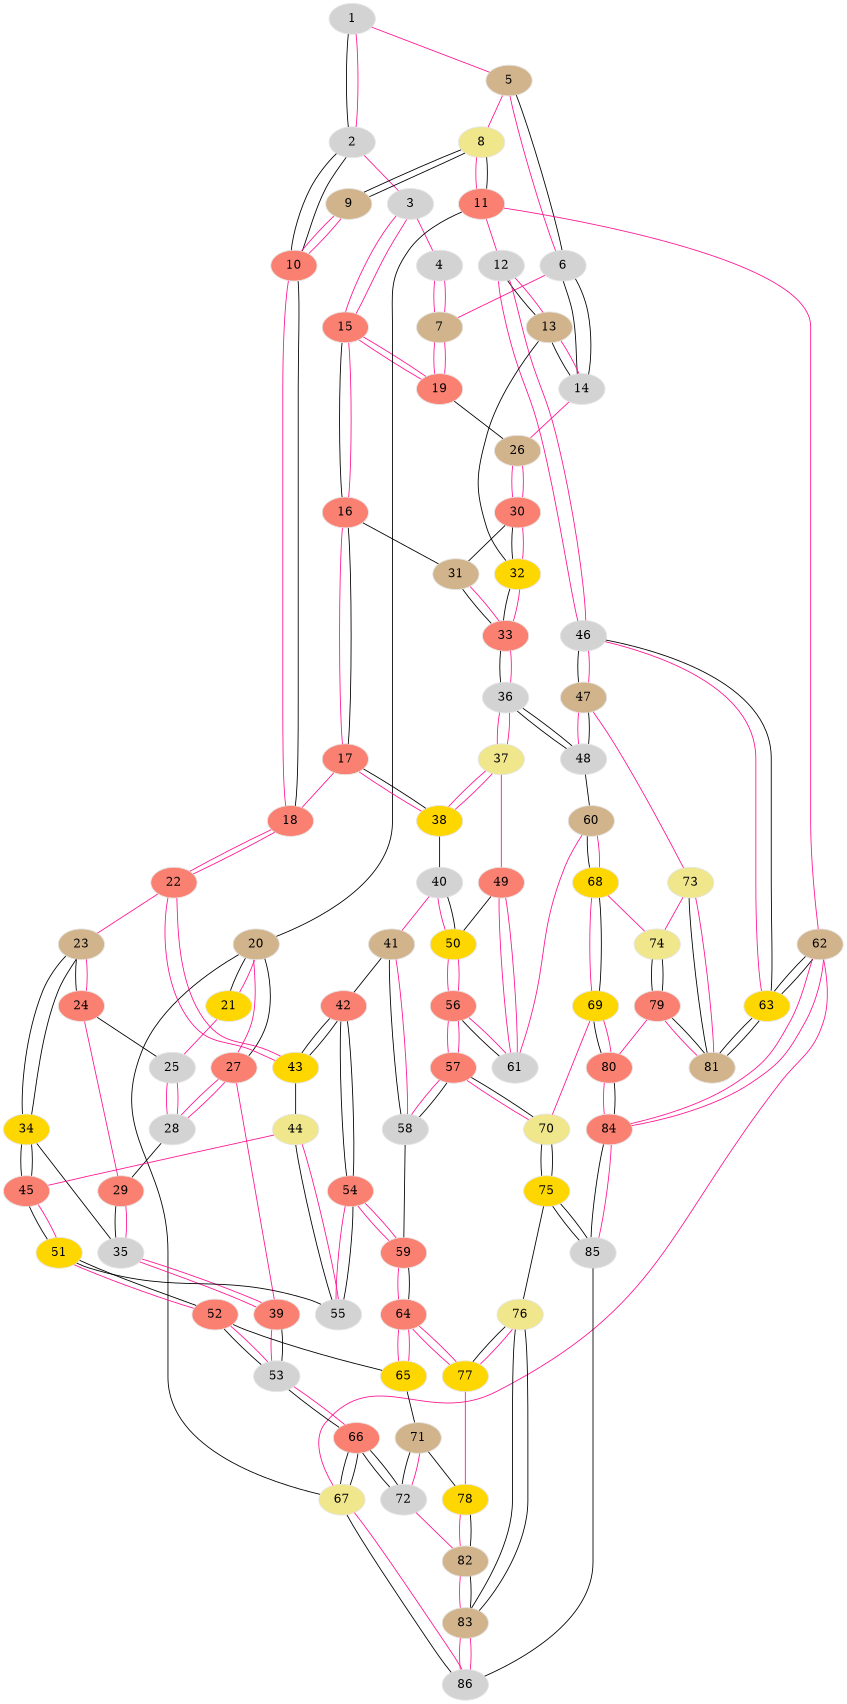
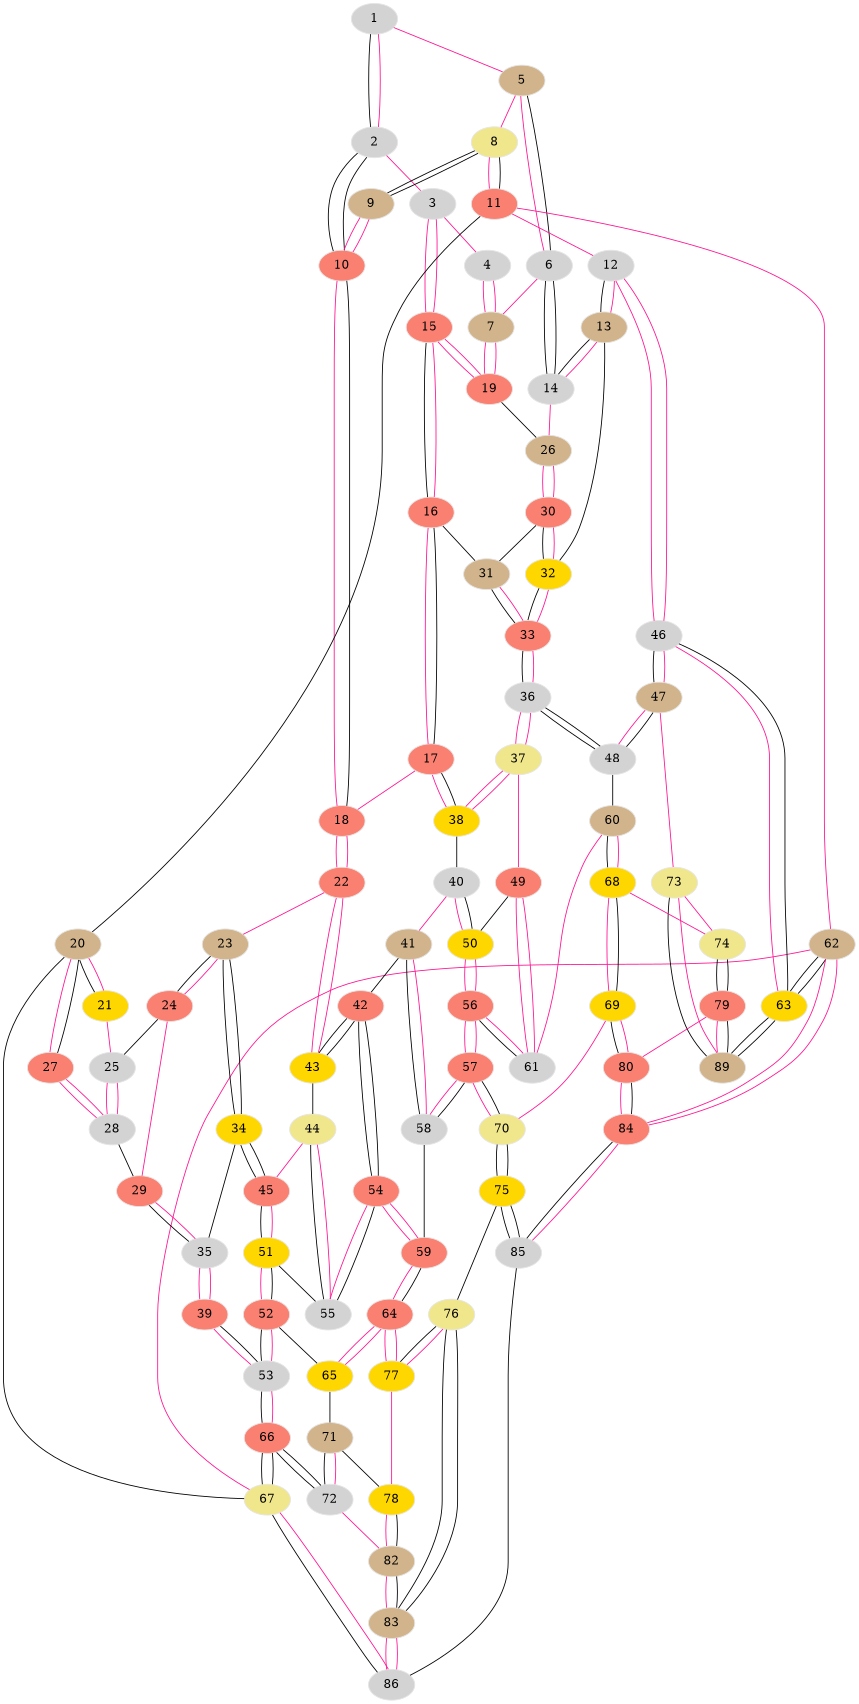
(712, 1068) -> (722, 1068)
(255, 1191) -> none
